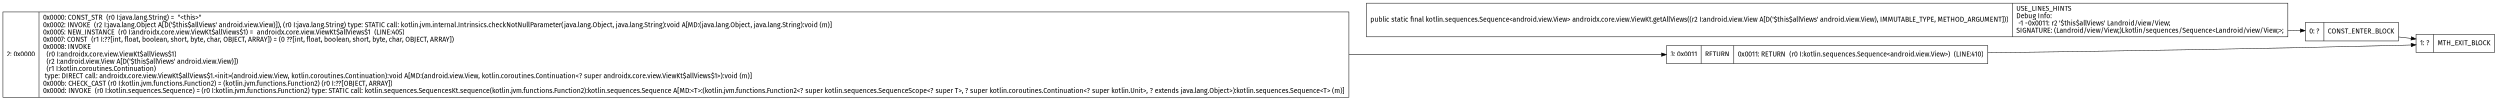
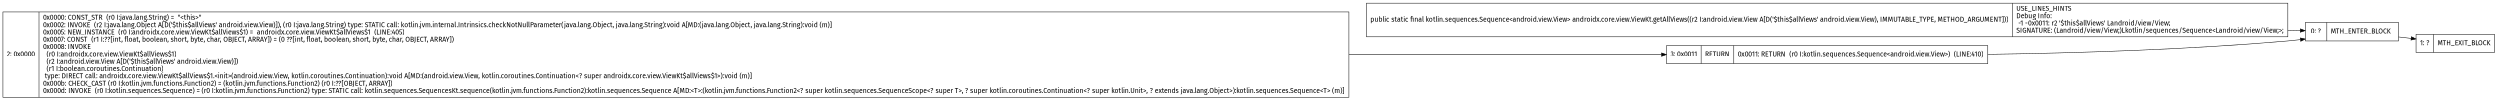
(2361, 31) -> (2361, 31)
(2200, 50) -> (2144, 50)
(99, 69) -> (103, 69)
